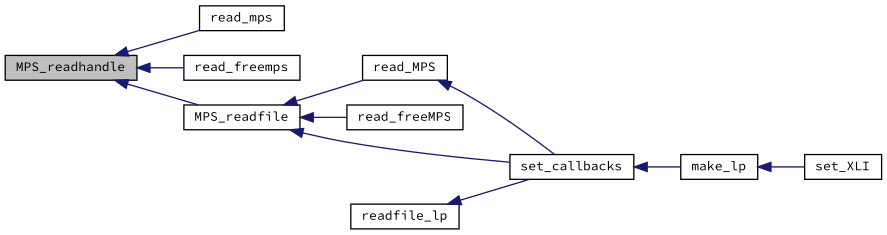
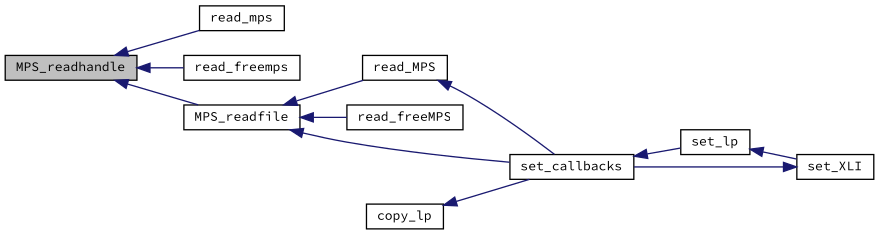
none -> (709, 167)
(719, 167) -> (715, 142)
(405, 216) -> (405, 216)
